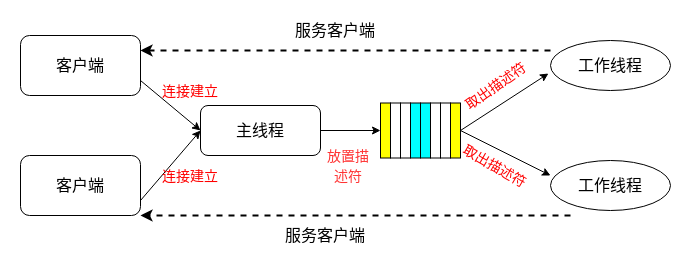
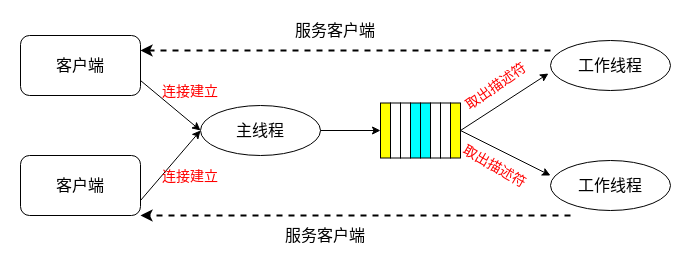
(261, 131) -> (261, 131)
(349, 166) -> none
